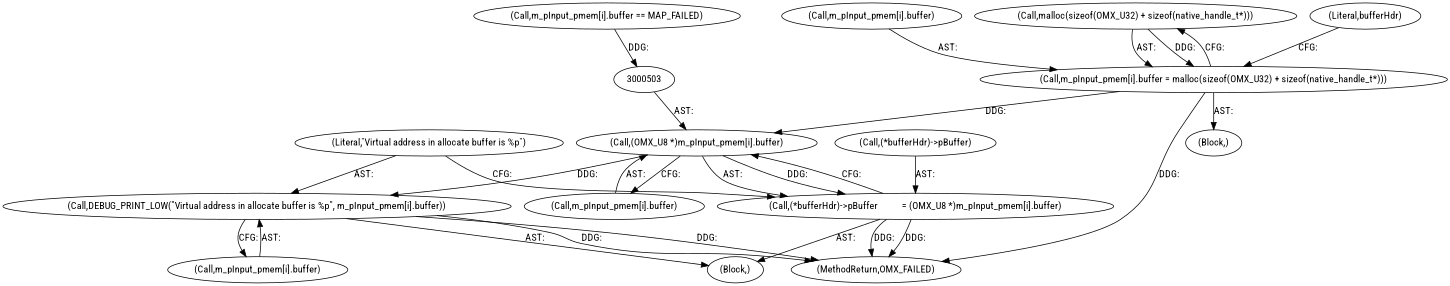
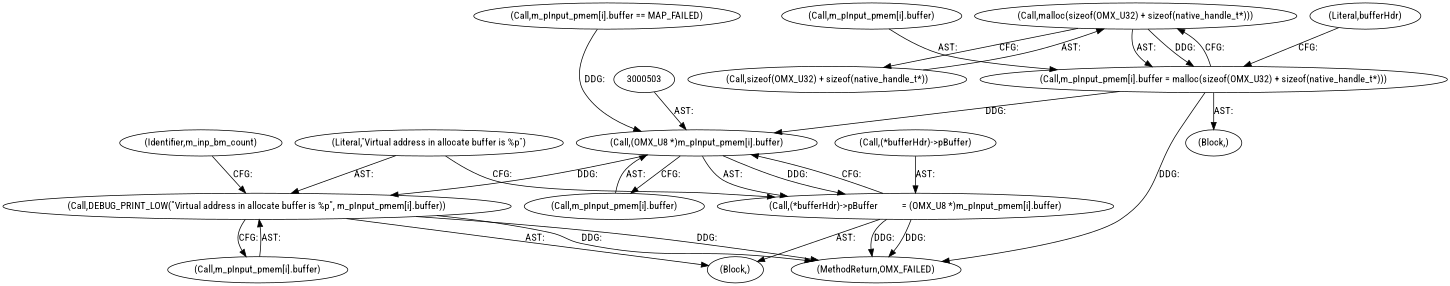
(624, 45) -> (583, 90)
none -> (827, 79)
none -> (201, 143)
